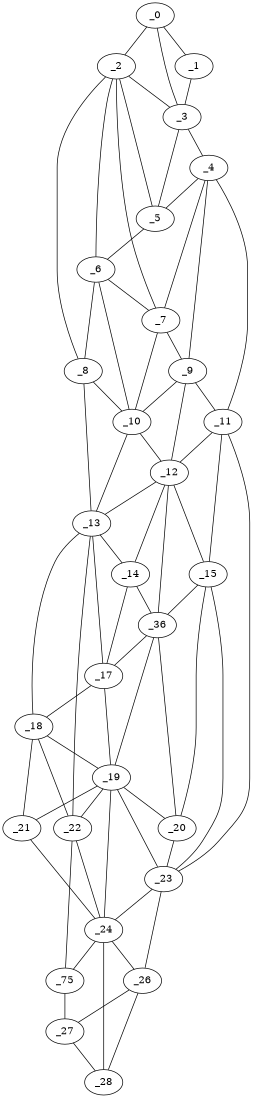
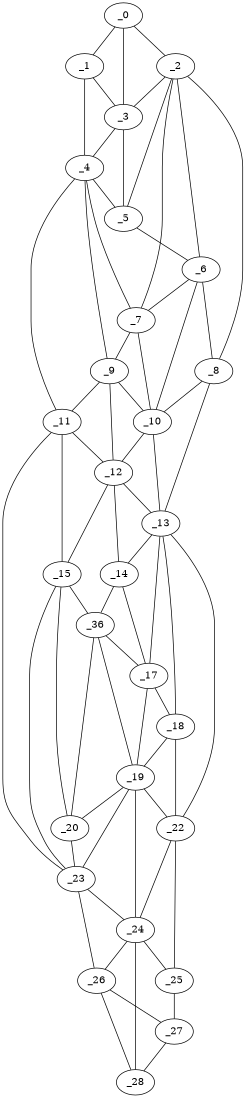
none -> (85, 117)
(163, 549) -> none
(22, 828) -> none
(65, 981) -> (174, 981)
